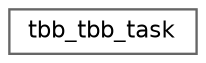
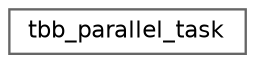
(103, 32) -> (128, 32)
